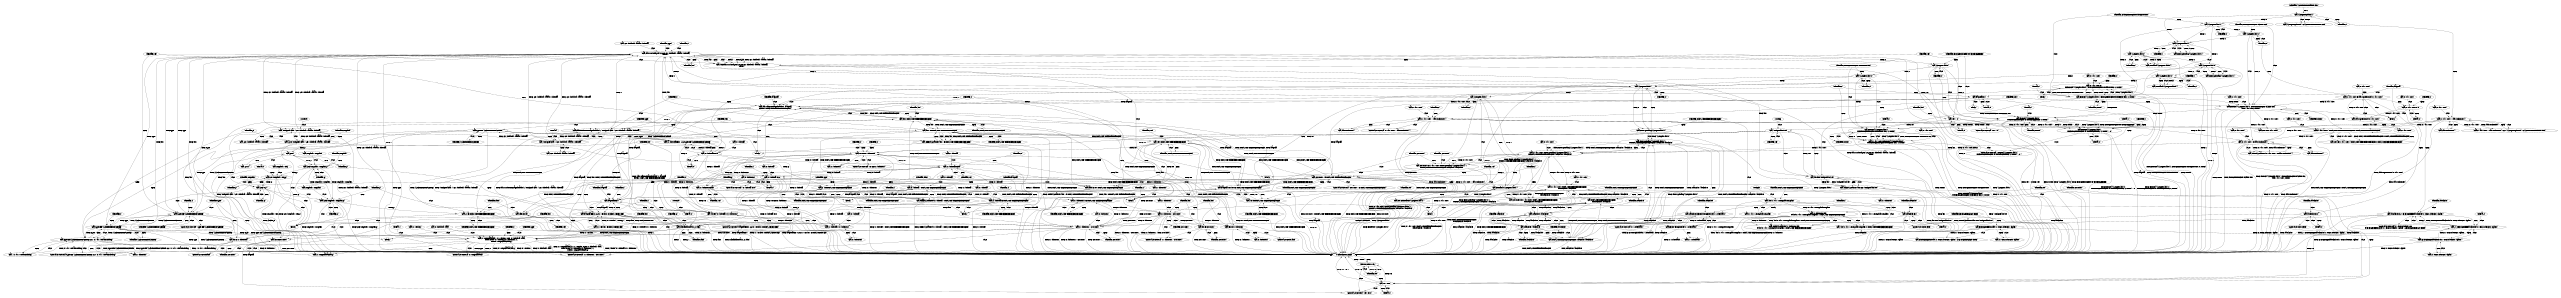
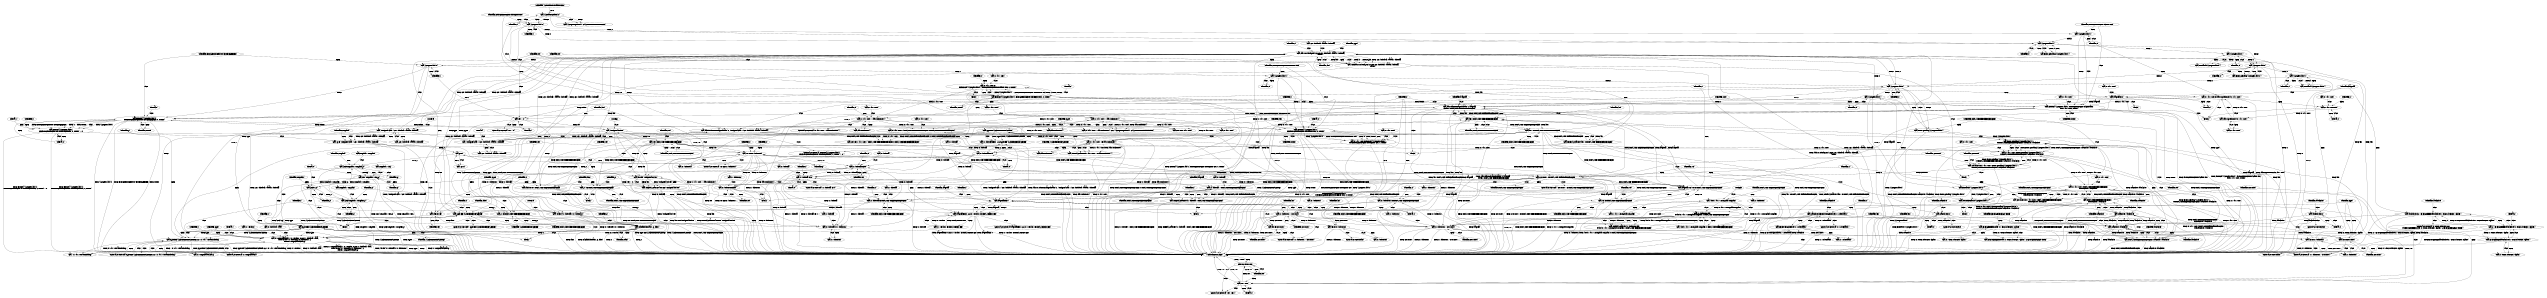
(2304, 15) -> (550, 15)
(1774, 208) -> (1635, 208)
(592, 290) -> (1440, 212)
